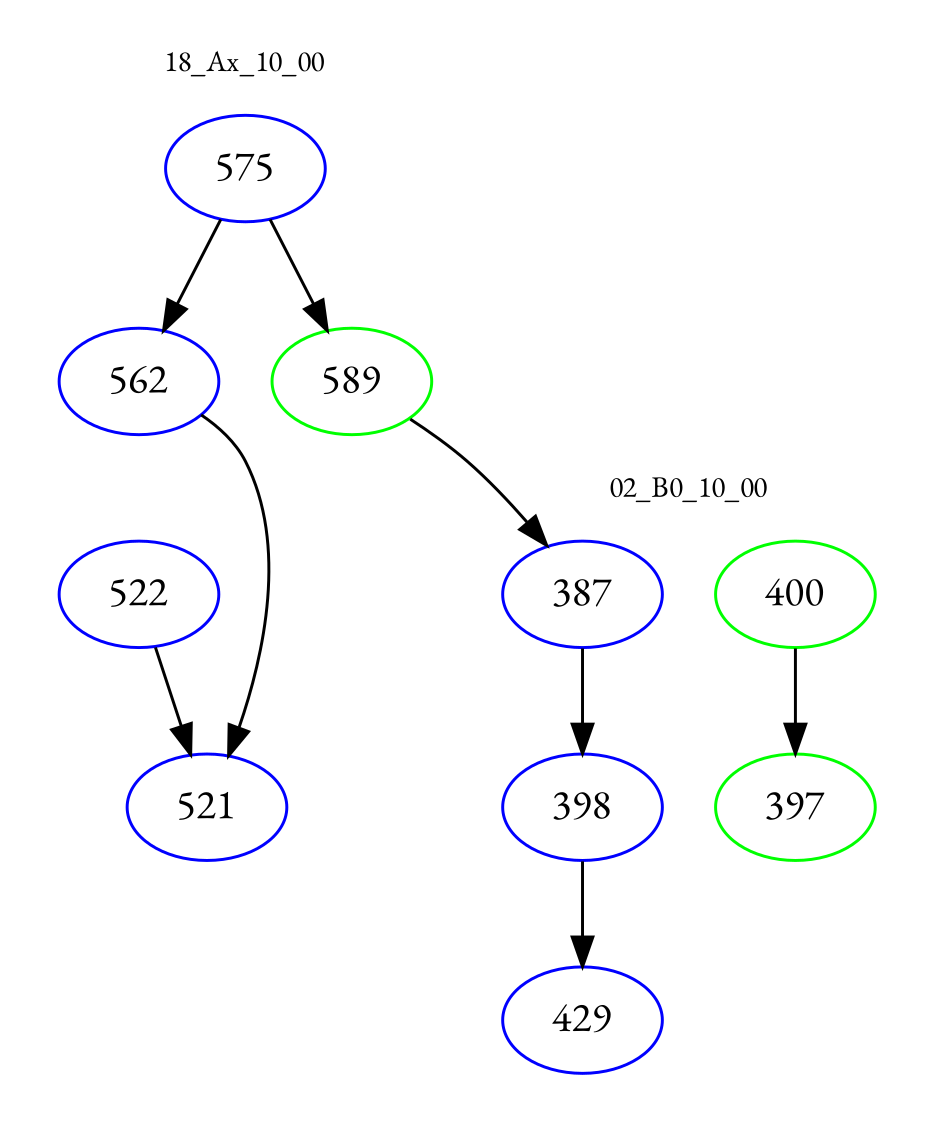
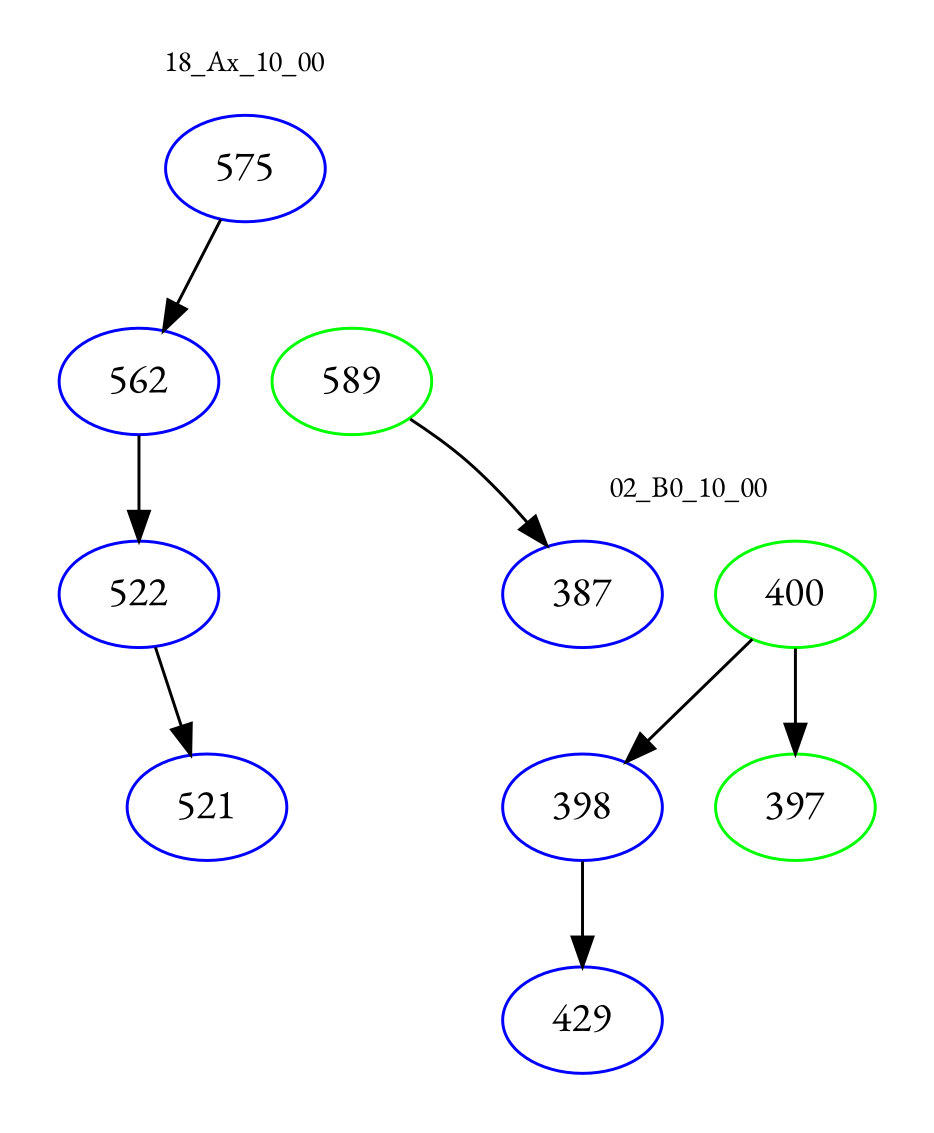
(292, 262) -> none
(269, 562) -> (139, 473)
(583, 686) -> (700, 690)
